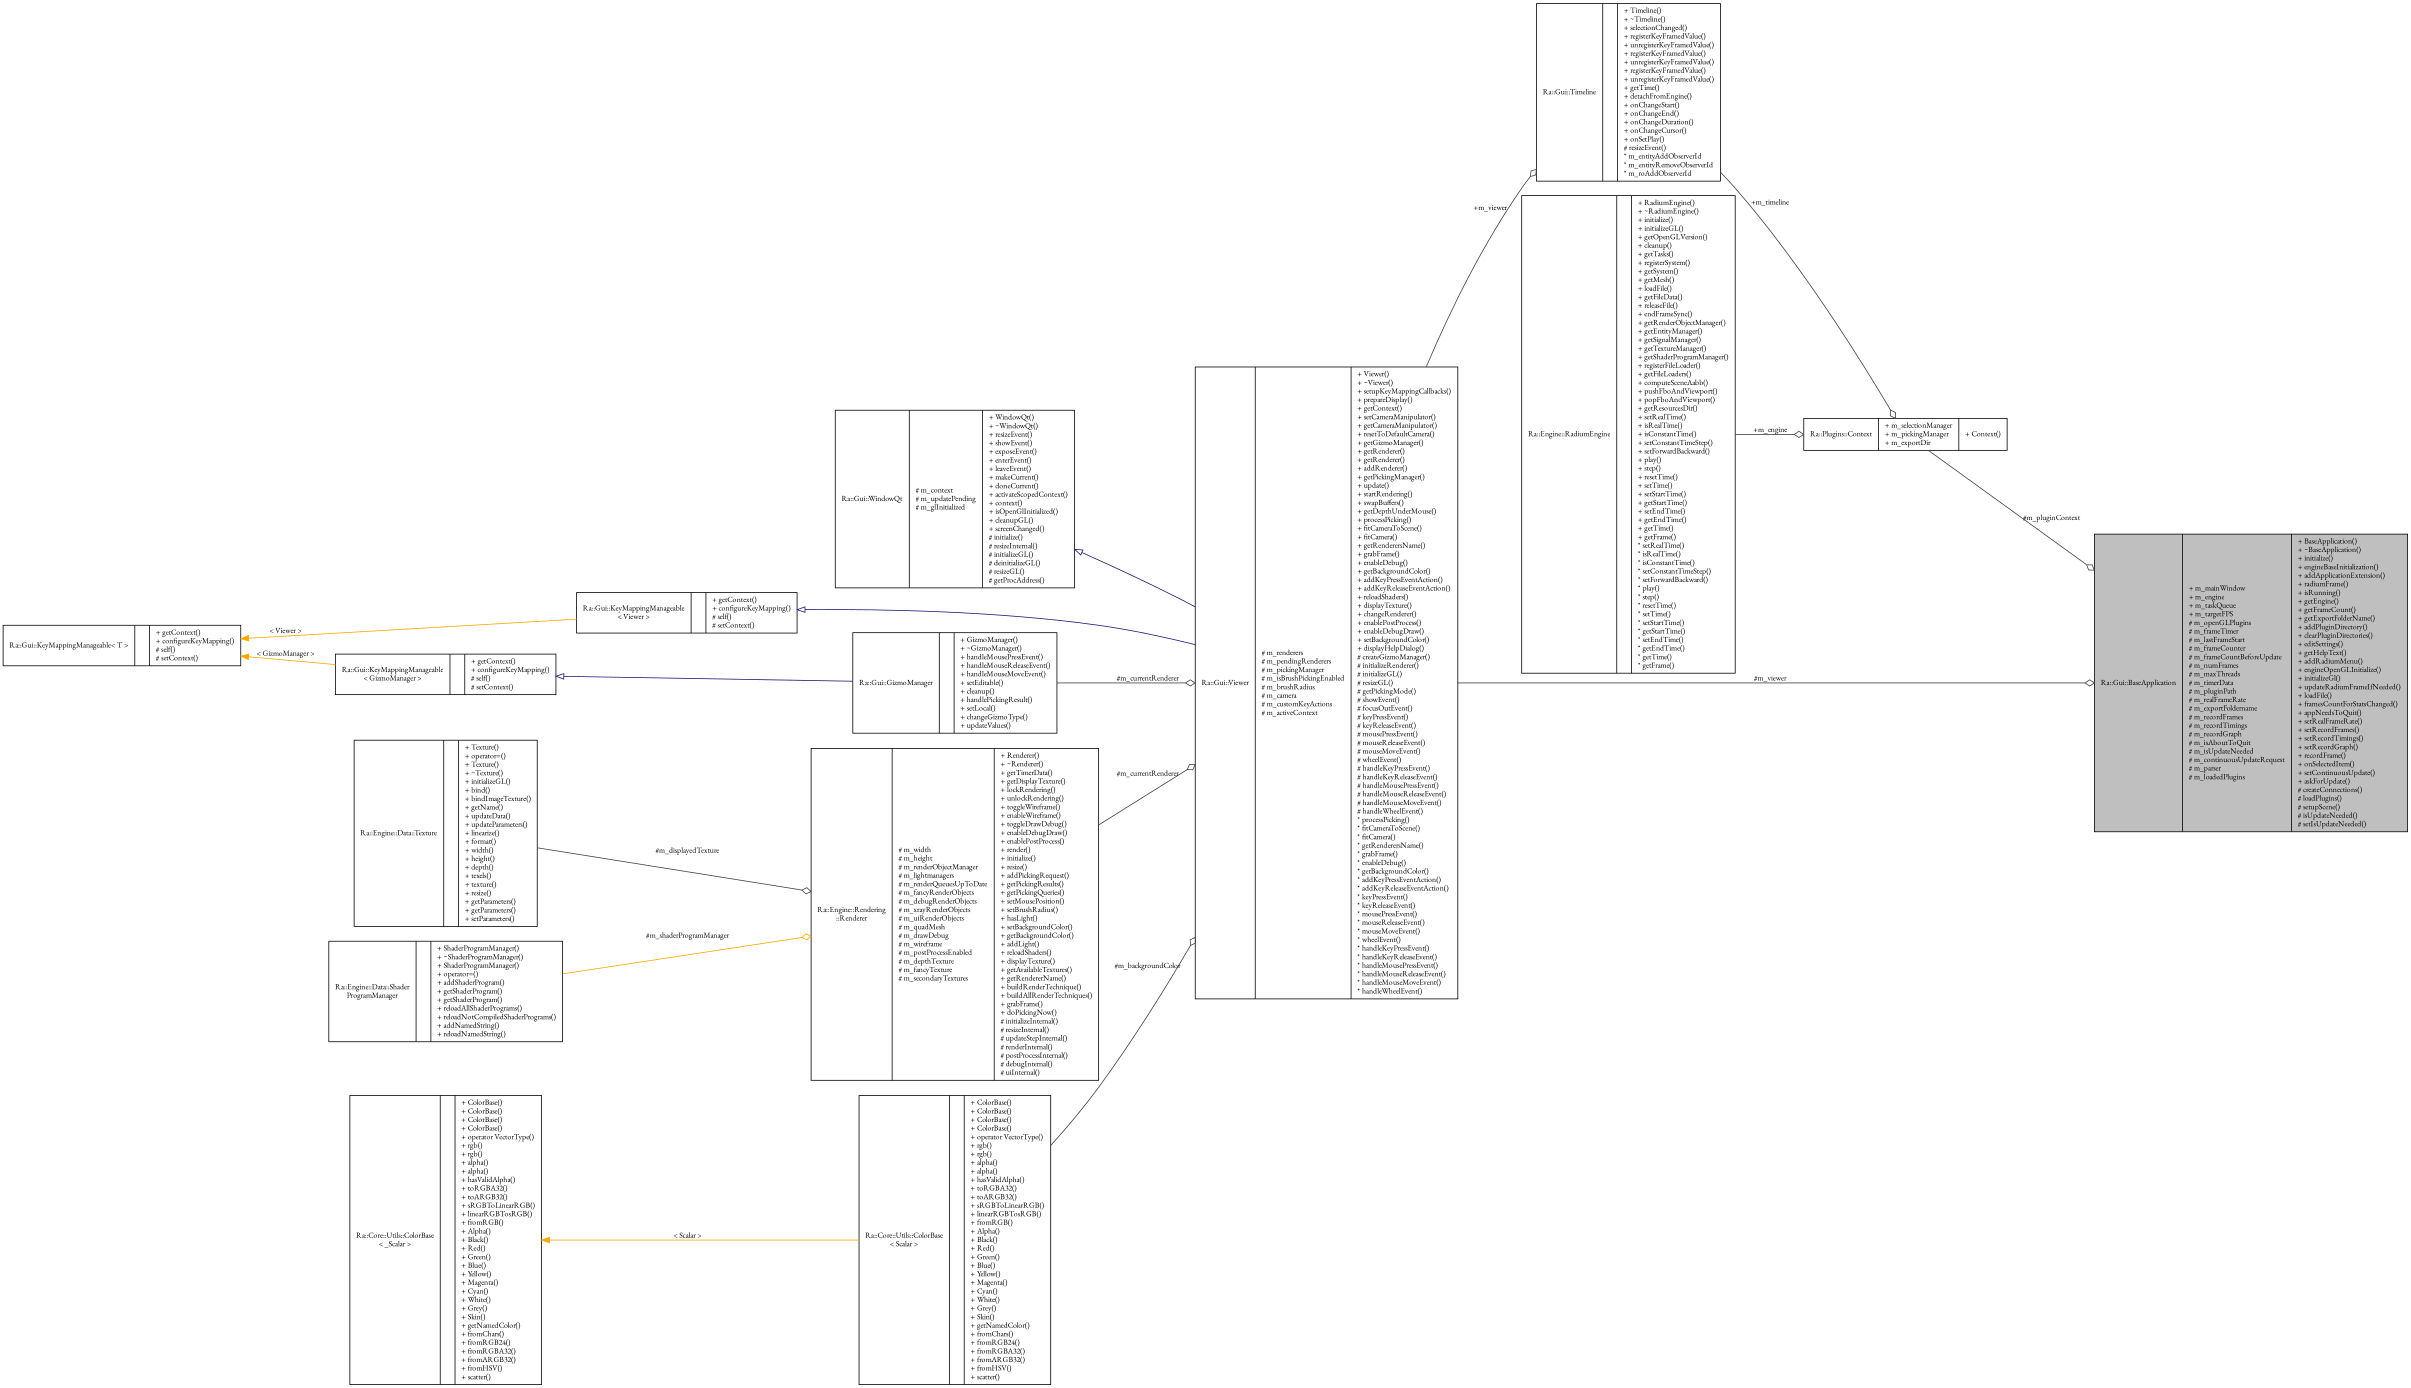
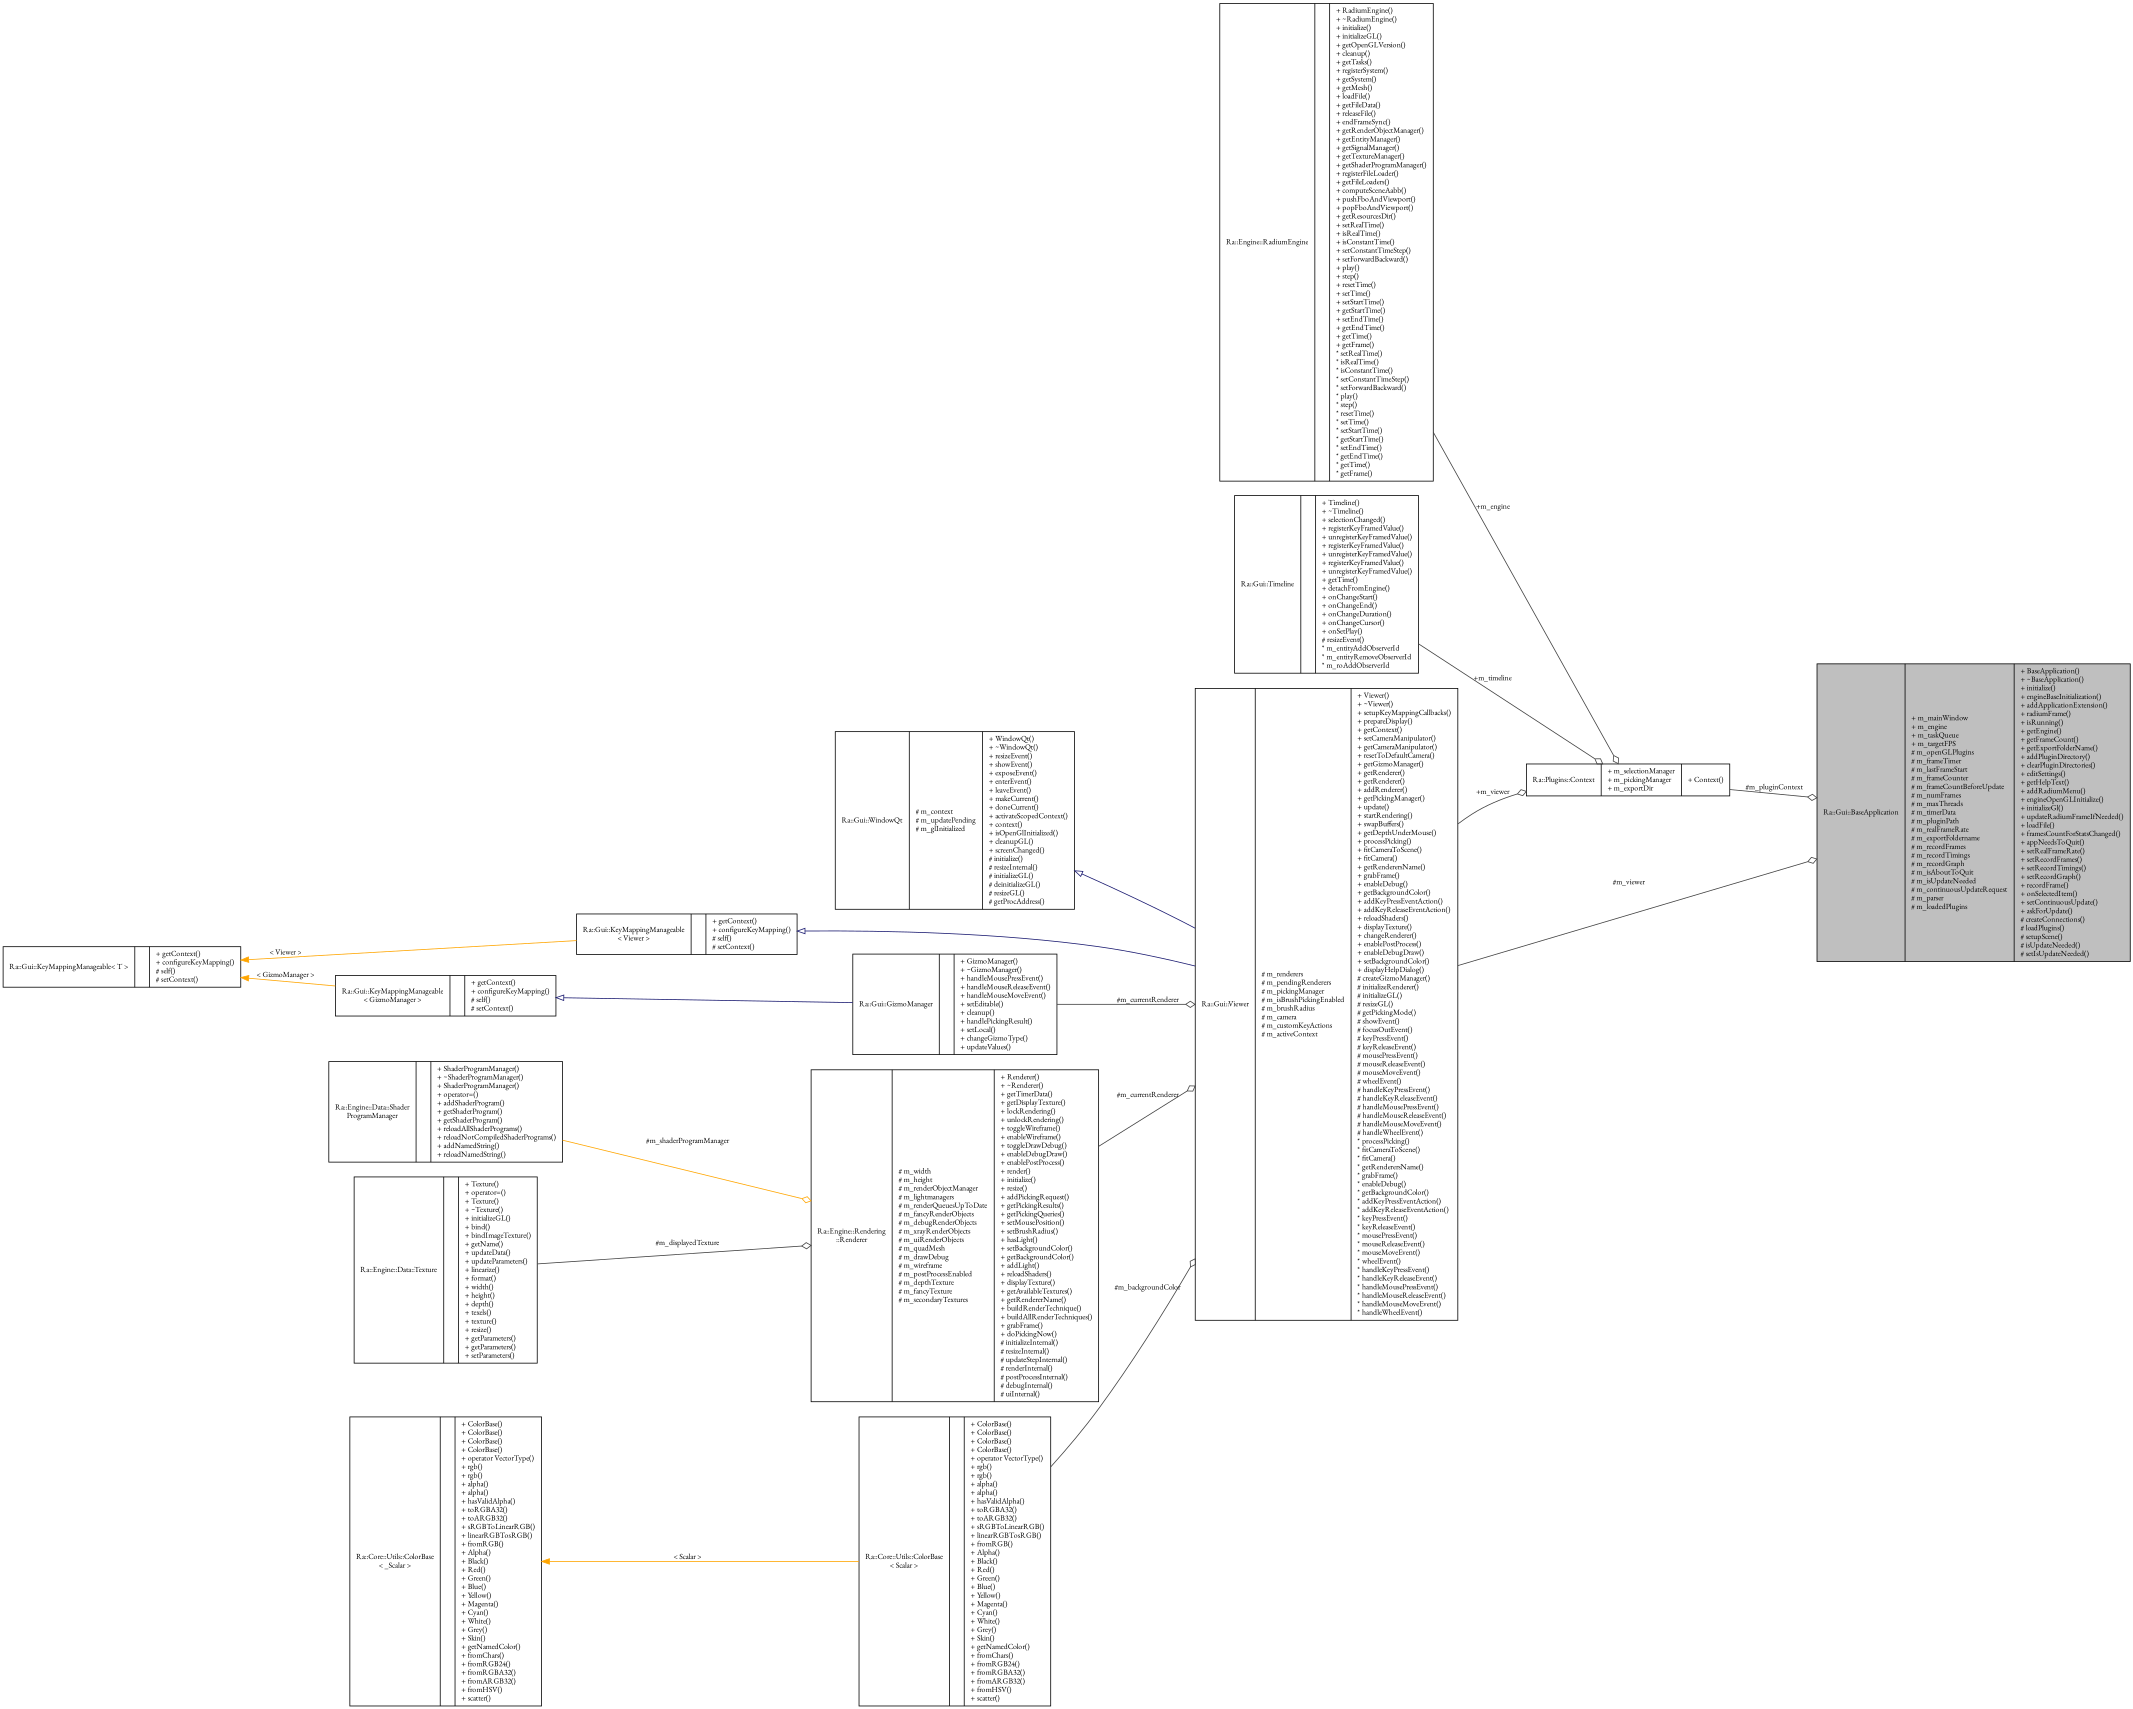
(1473, 269) -> (1486, 806)
